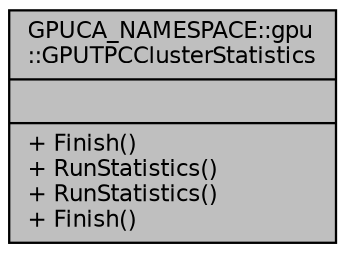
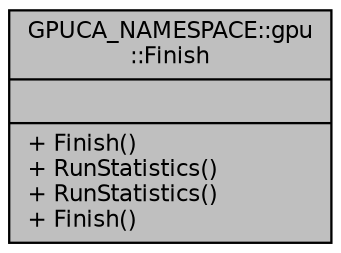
(173, 56) -> (170, 56)
